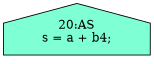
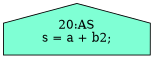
(77, 32) -> (77, 32)
